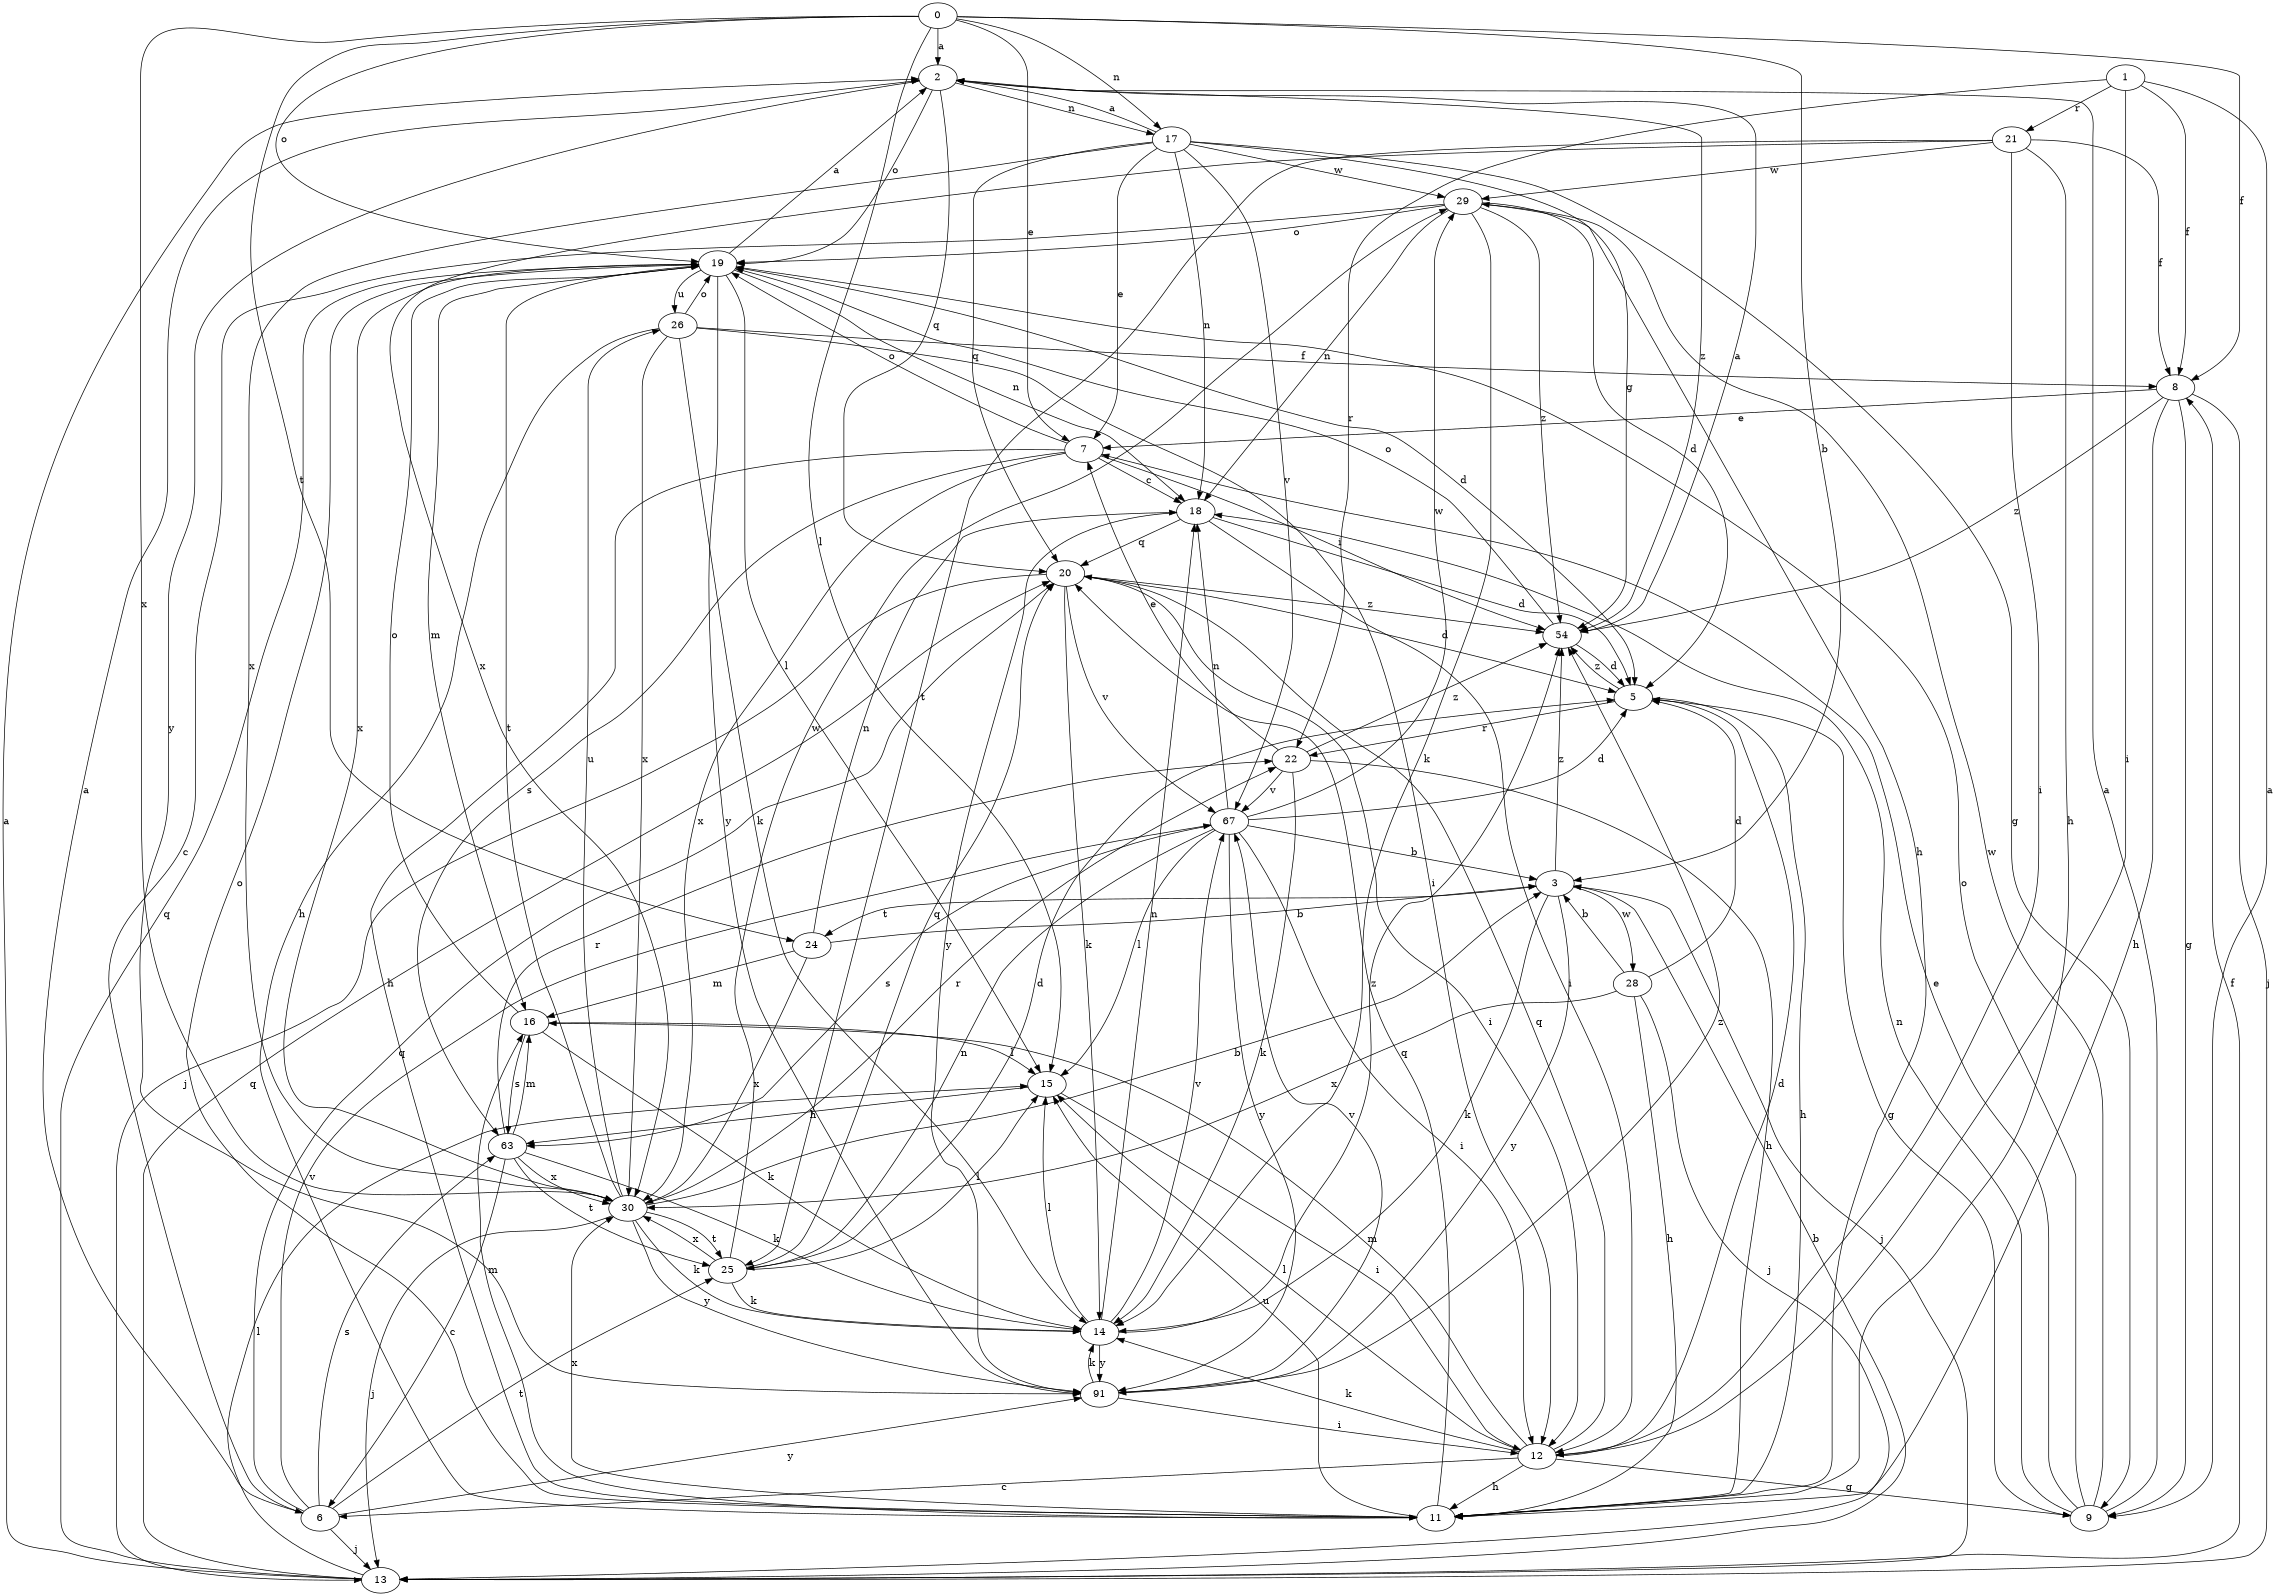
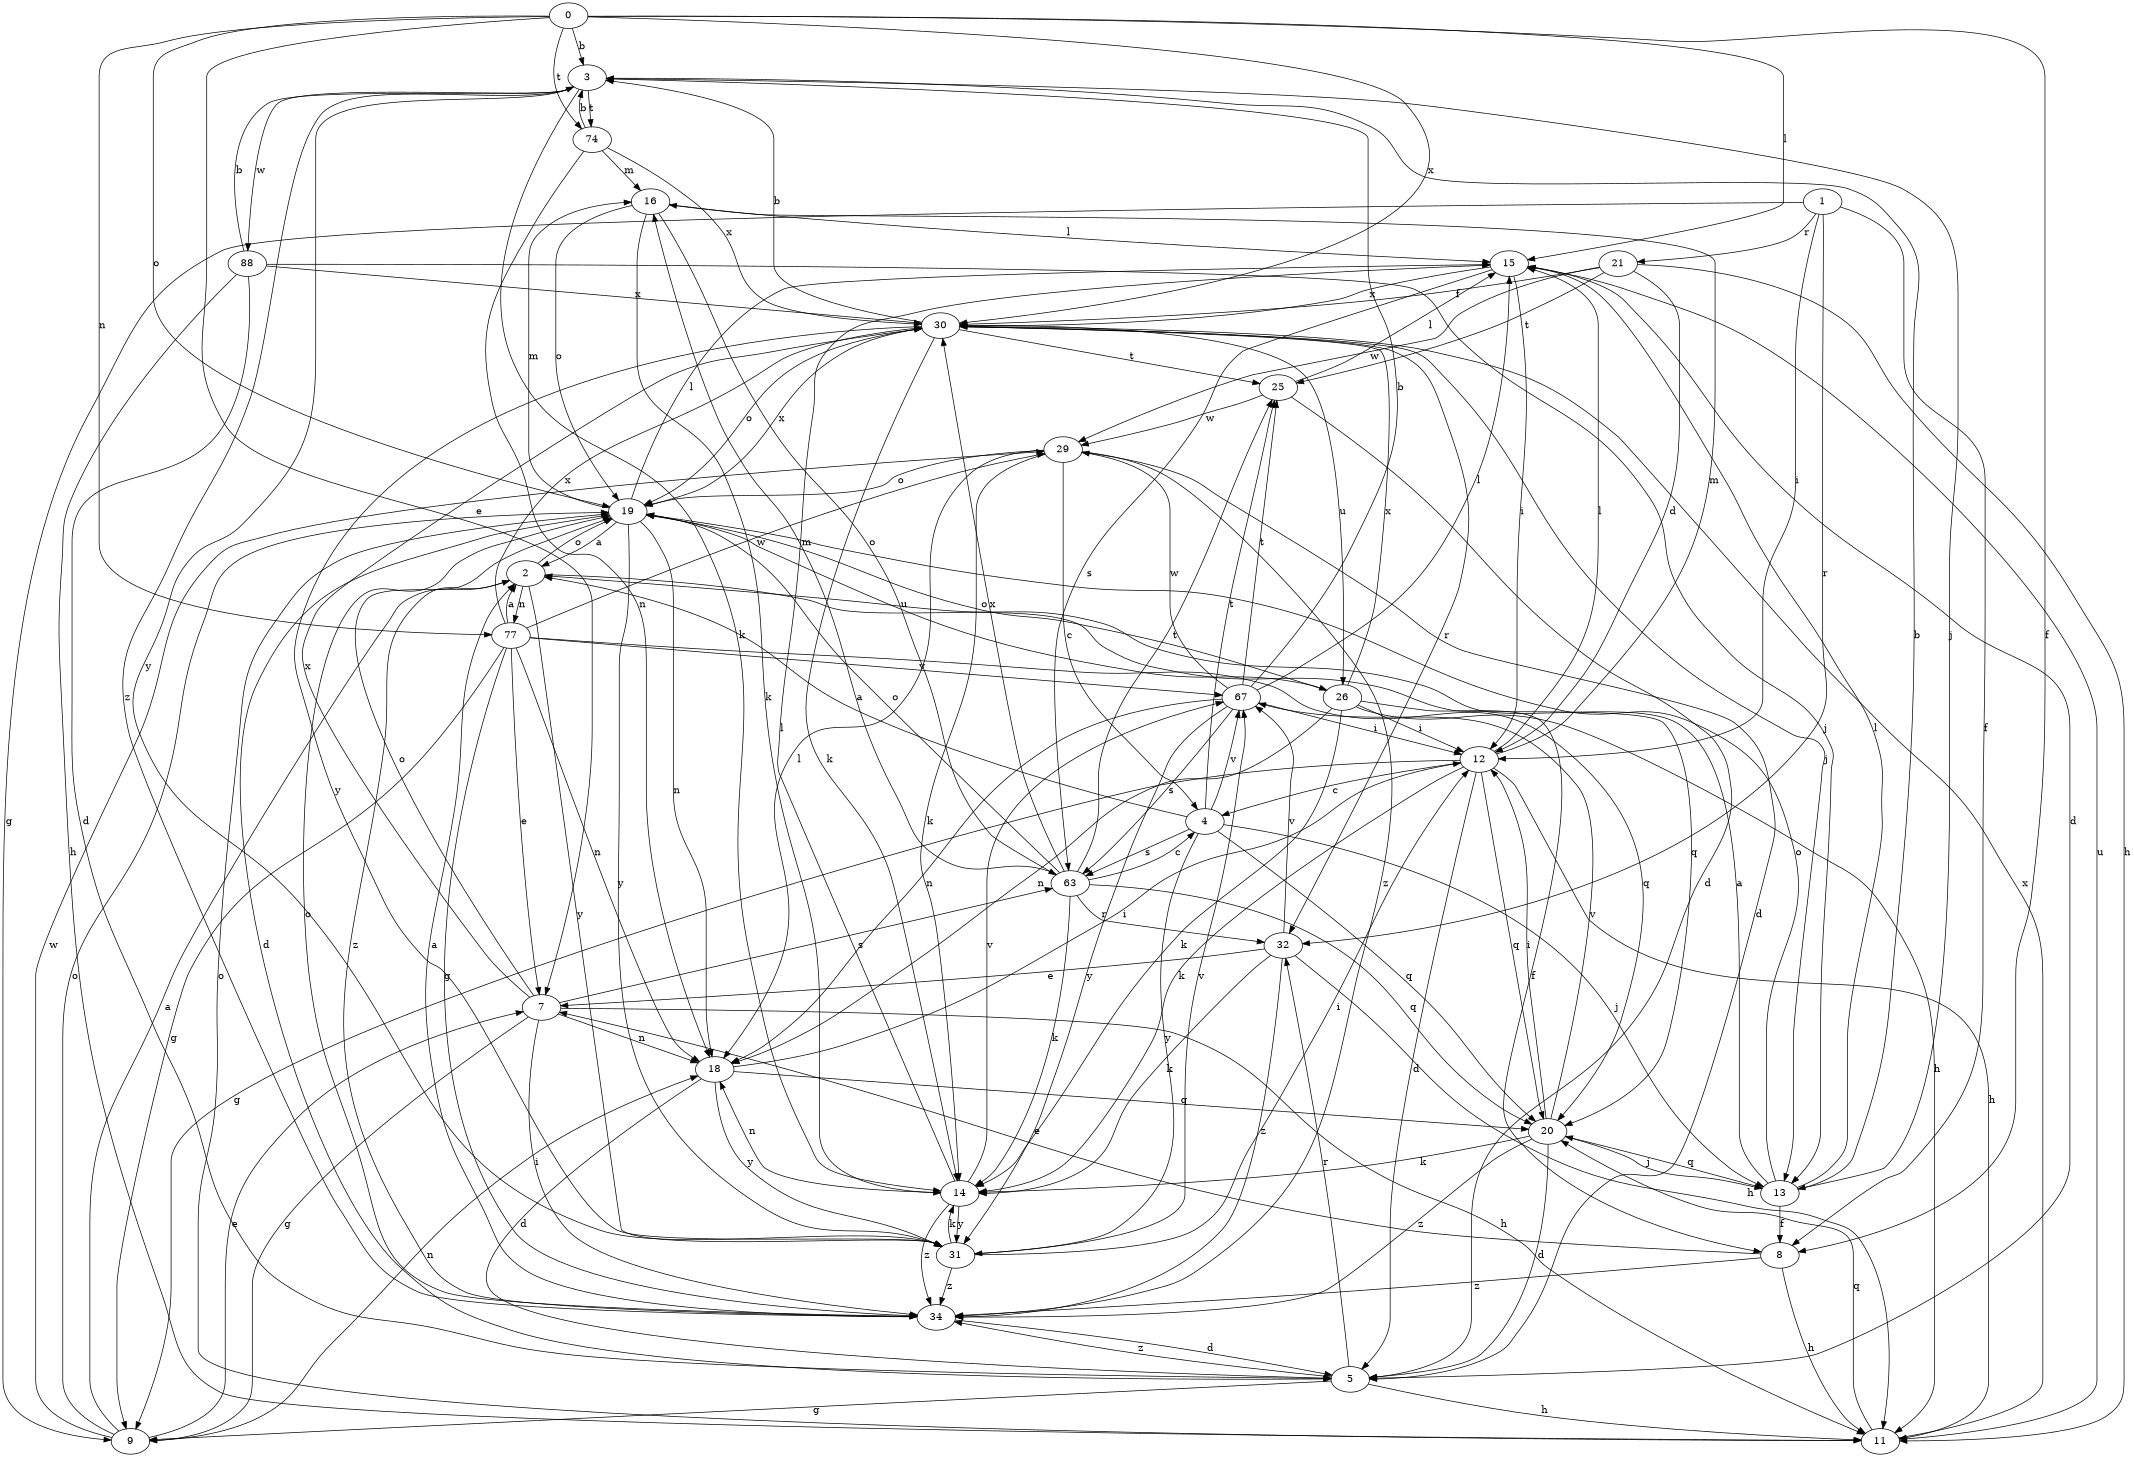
(938, 43) -> none
(1172, 140) -> (511, 636)
(2158, 208) -> none
(1328, 357) -> (799, 760)
(1149, 481) -> (642, 1038)
(1562, 636) -> (936, 1317)
(483, 667) -> (1458, 295)
none -> (863, 681)
(509, 729) -> (749, 419)
(1291, 760) -> (1283, 945)
(2041, 791) -> (1673, 512)
(2270, 791) -> (9, 822)
(1449, 801) -> (2070, 963)
none -> (1033, 874)
(167, 914) -> (1799, 853)
(812, 945) -> (592, 140)
(1924, 948) -> none
(911, 961) -> (1336, 949)
(2186, 978) -> (293, 1211)
(1633, 984) -> (247, 264)
(964, 1053) -> (1262, 543)
(518, 1084) -> (873, 543)
(813, 1115) -> (1089, 574)
(684, 1238) -> (1126, 322)
(896, 1325) -> none
(1100, 1394) -> (956, 1255)
(662, 1492) -> none
(320, 1518) -> (1205, 822)
(1925, 1570) -> none
